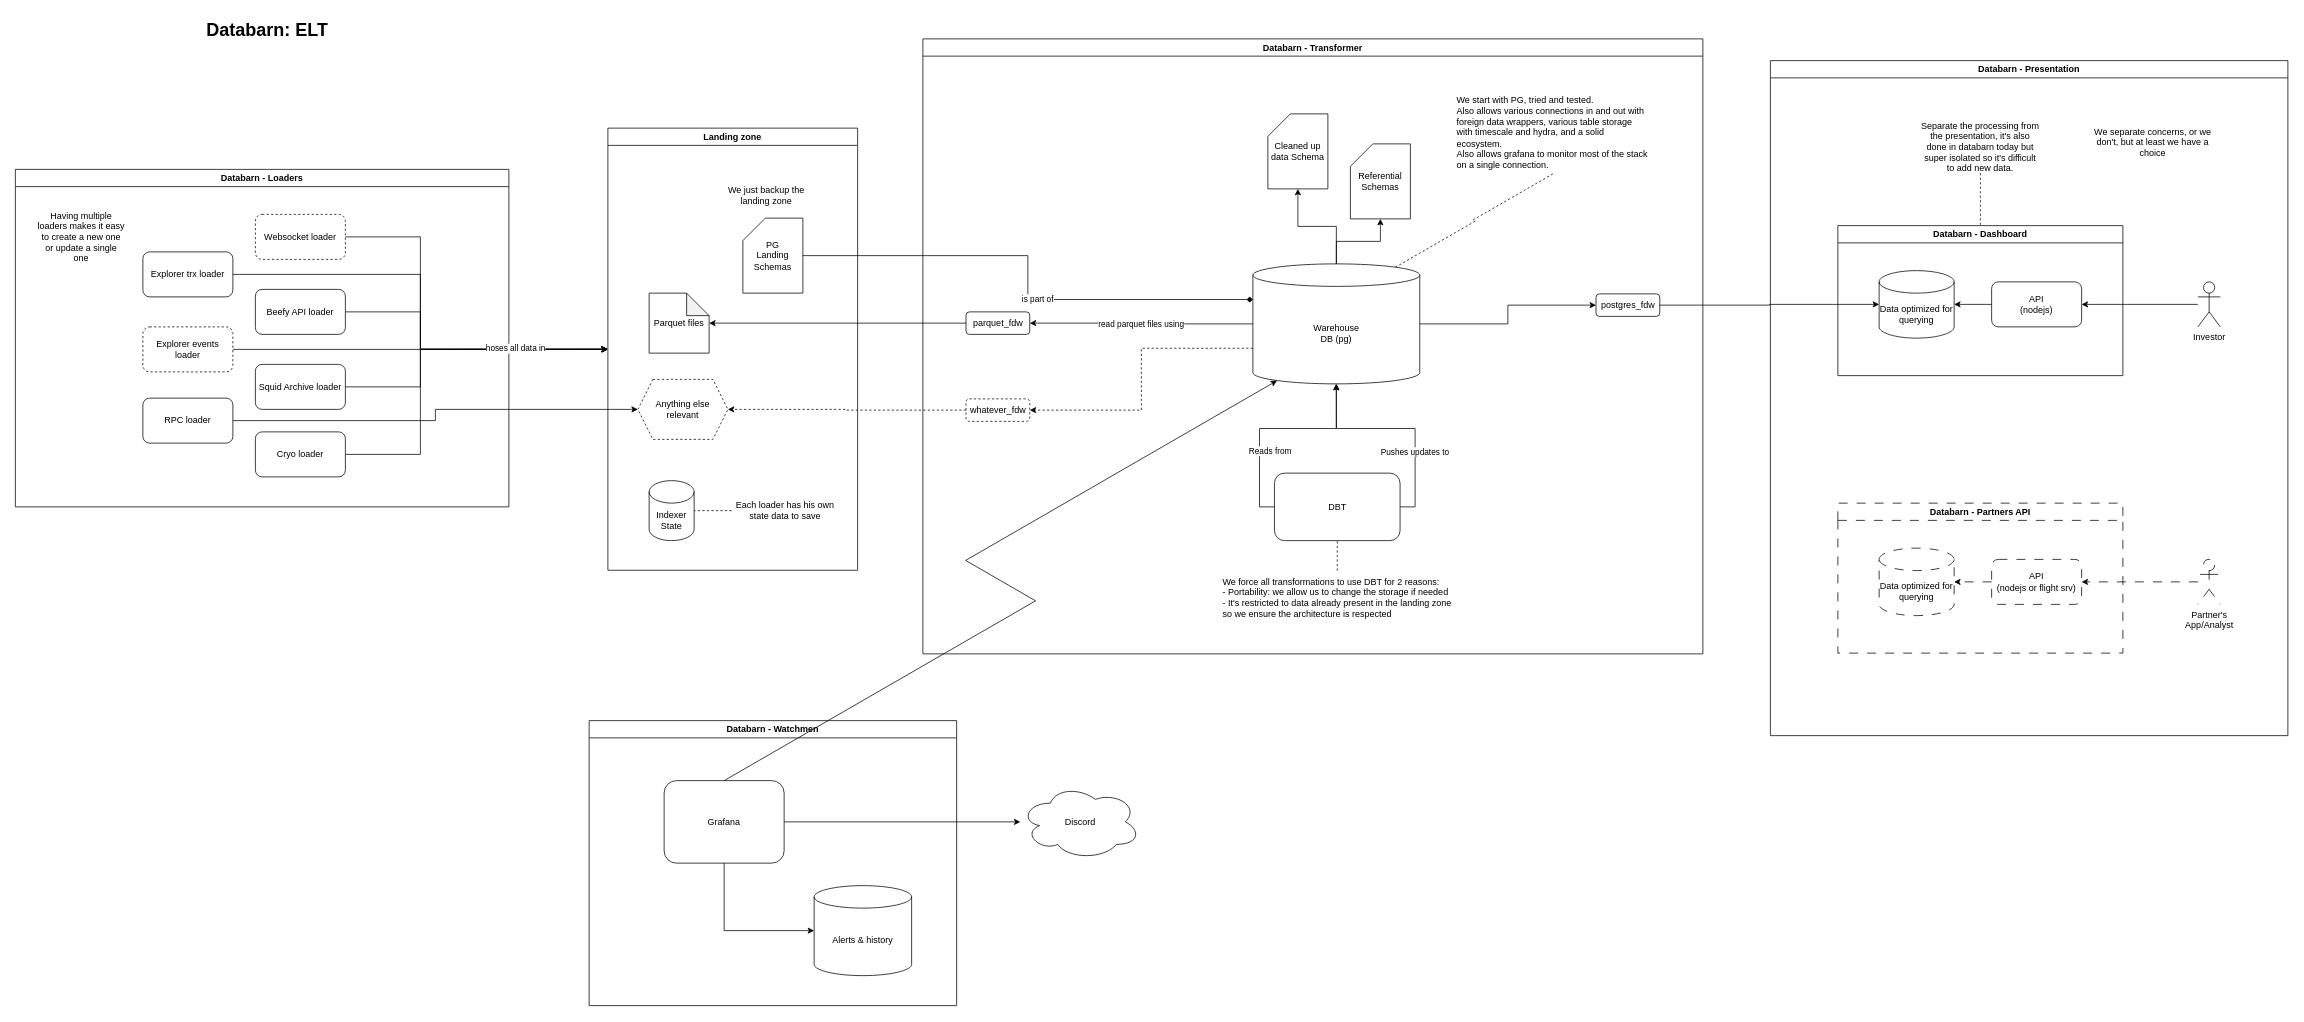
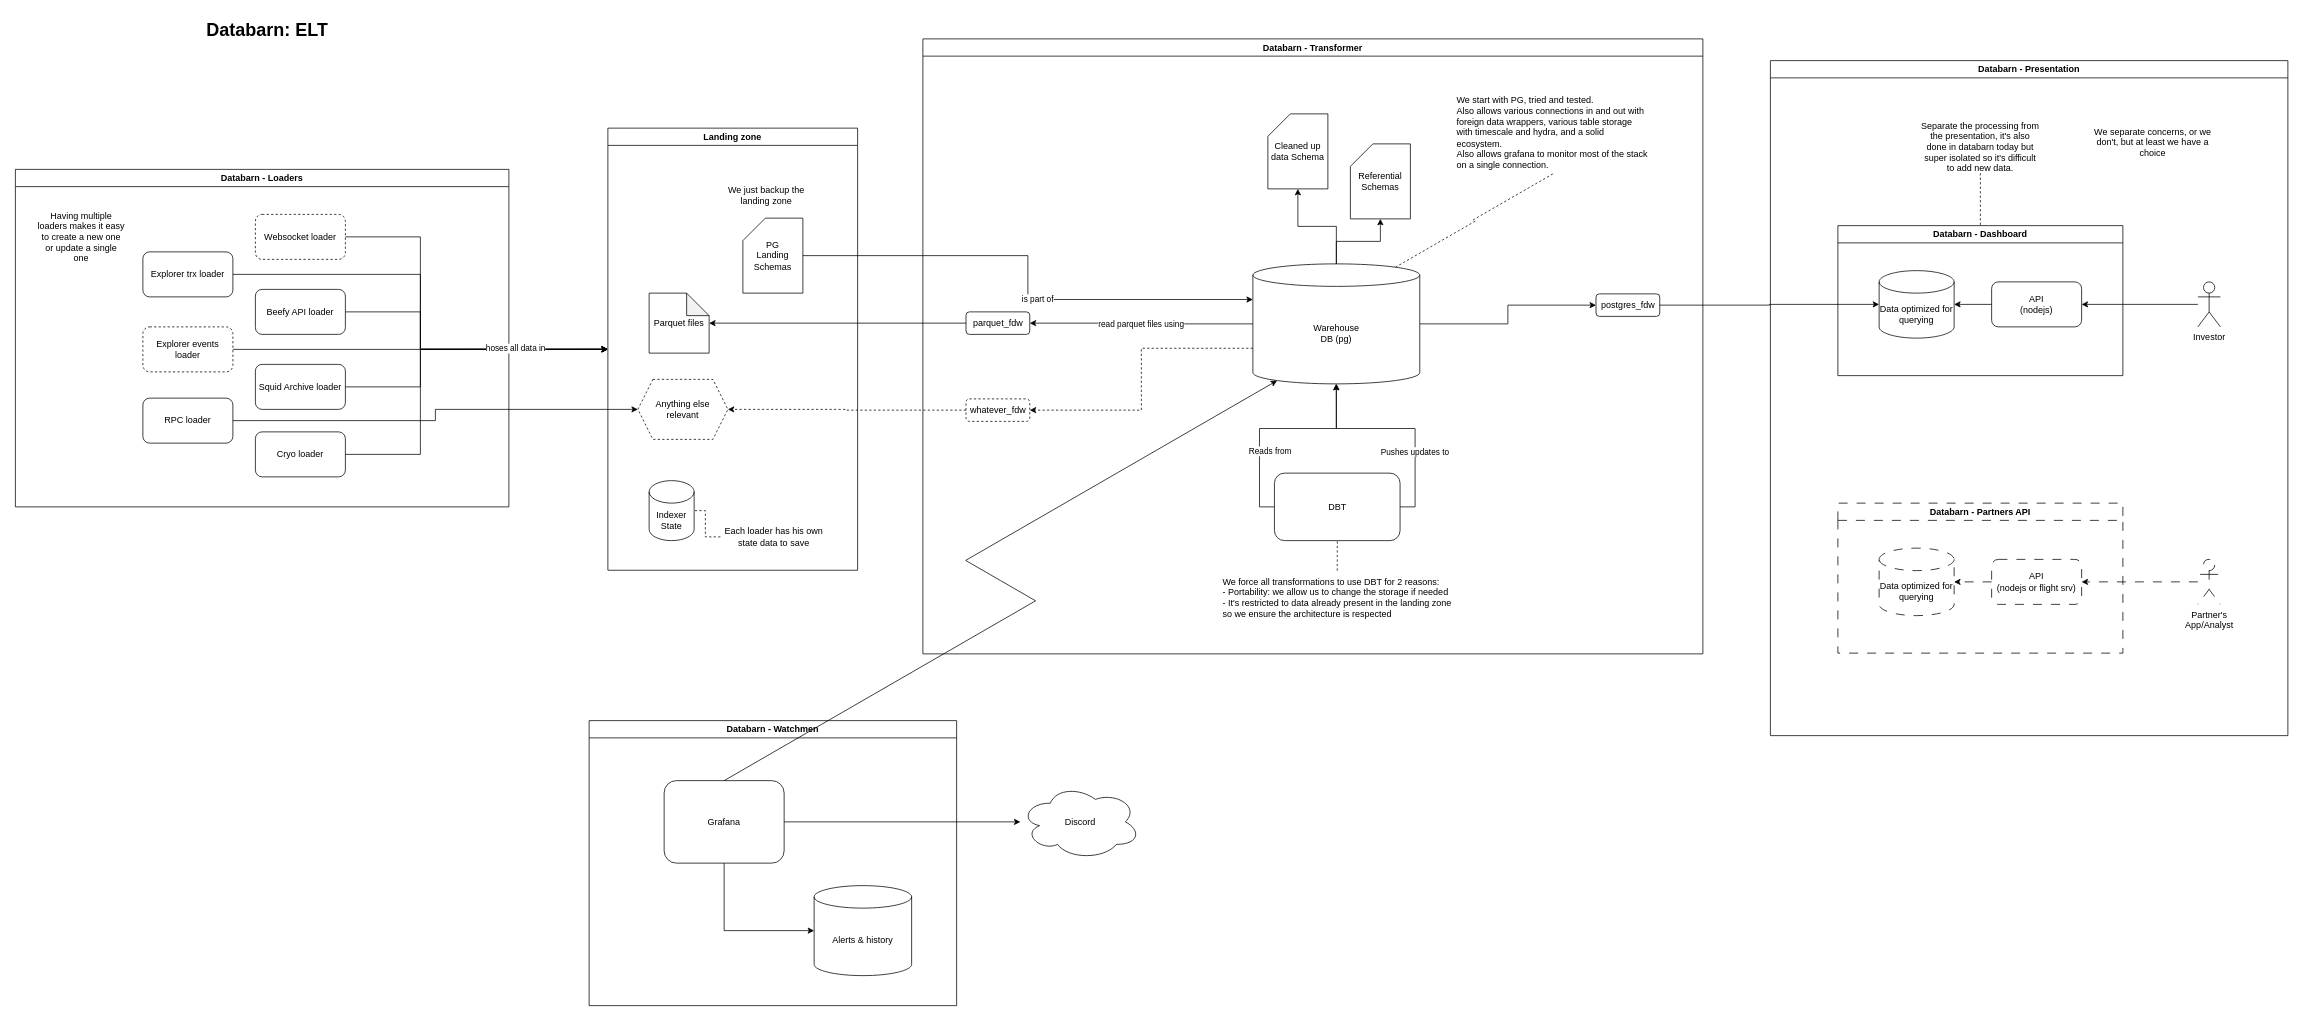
(1246, 299) -> (1246, 299)
(785, 510) -> (774, 537)
